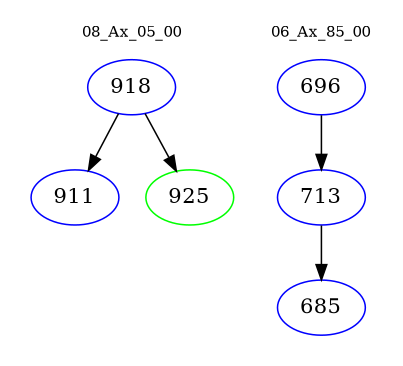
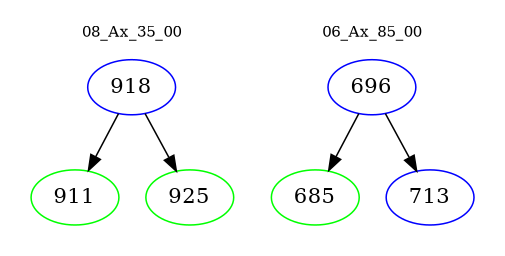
(132, 33) -> (132, 33)
(75, 197) -> (75, 197)
(321, 245) -> (347, 135)
(321, 308) -> (315, 197)
